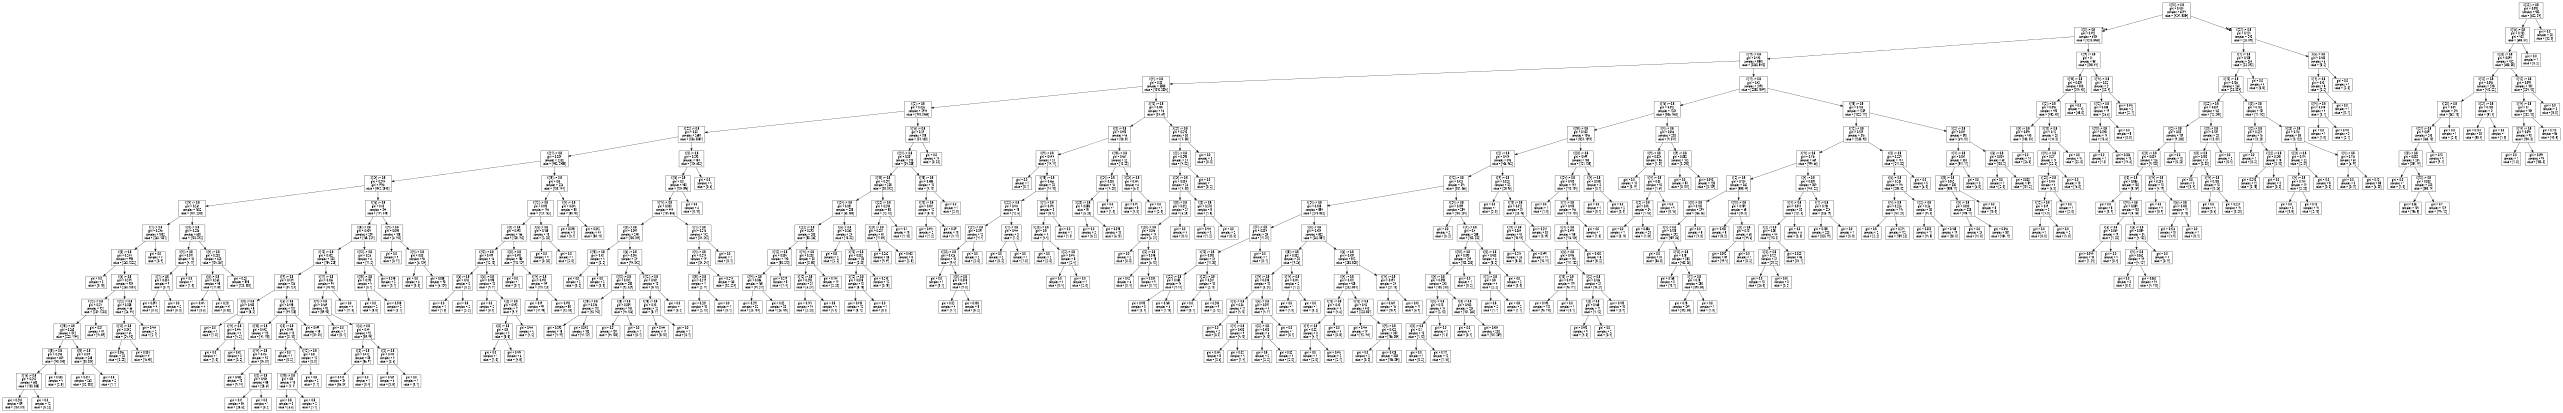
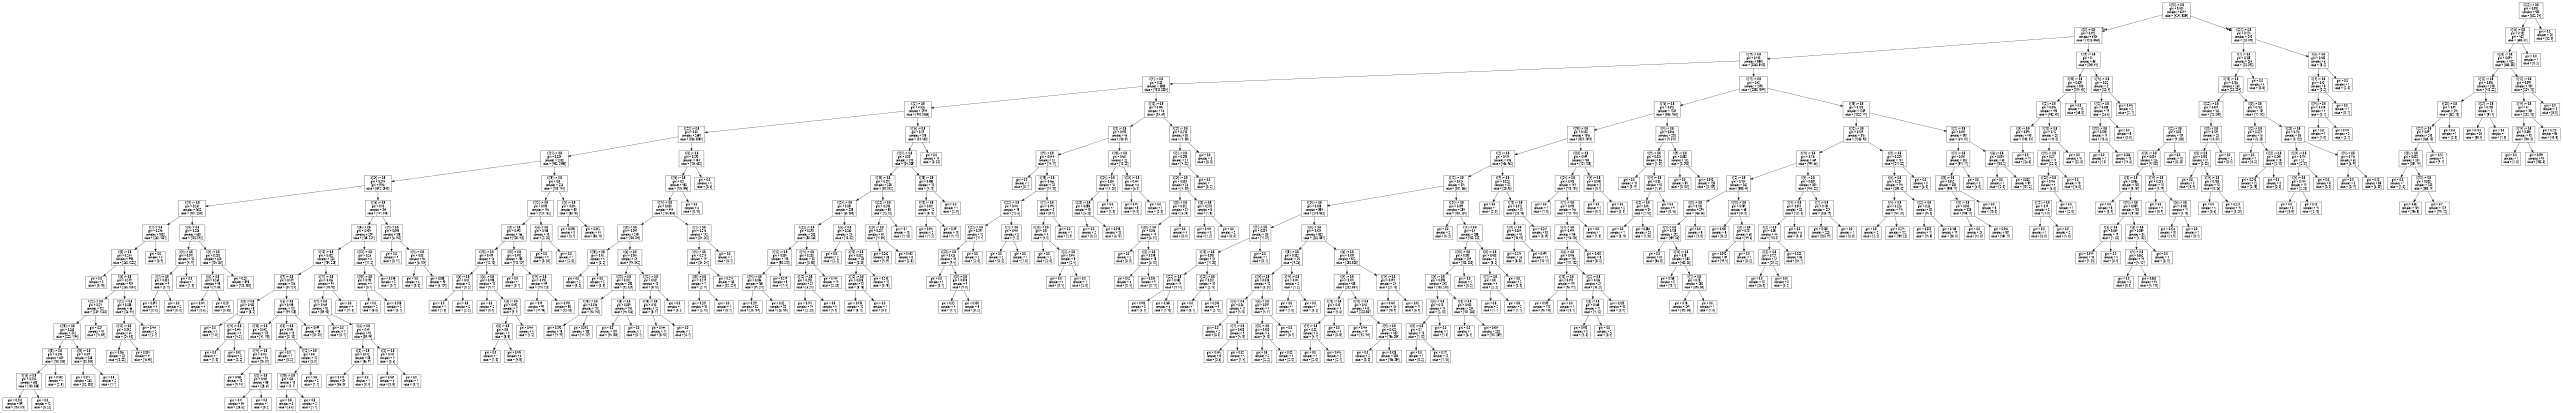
(2194, 121) -> none
(2524, 134) -> (2524, 134)
(2299, 159) -> (2299, 159)
(2046, 195) -> none
(1083, 208) -> (1083, 208)
